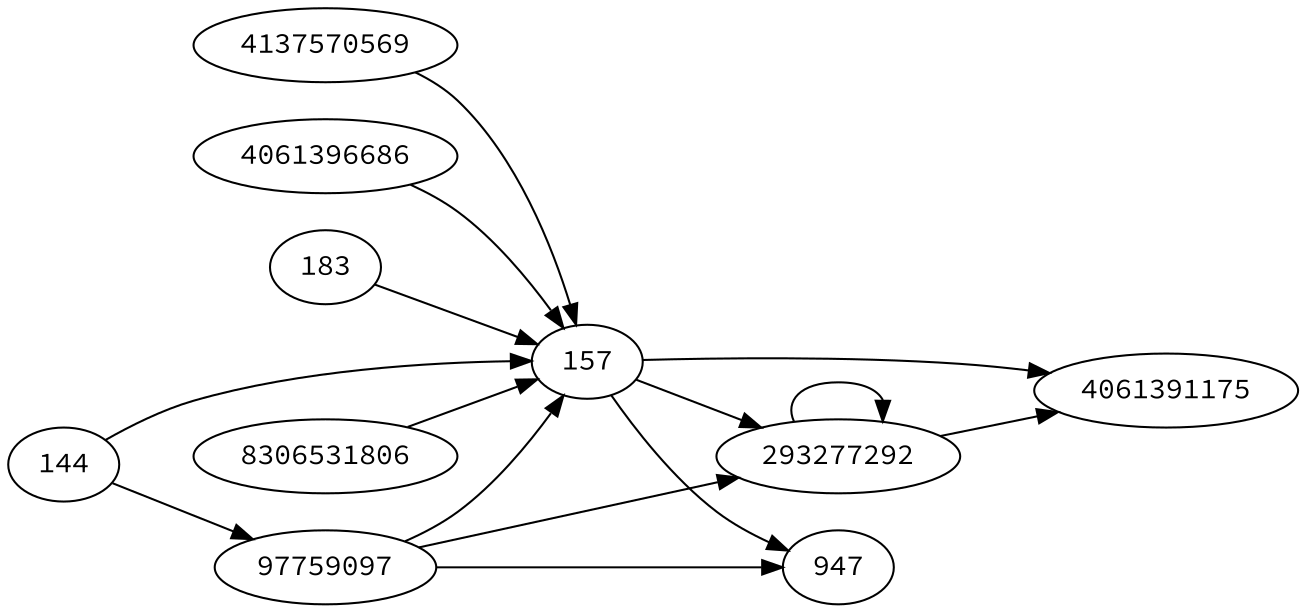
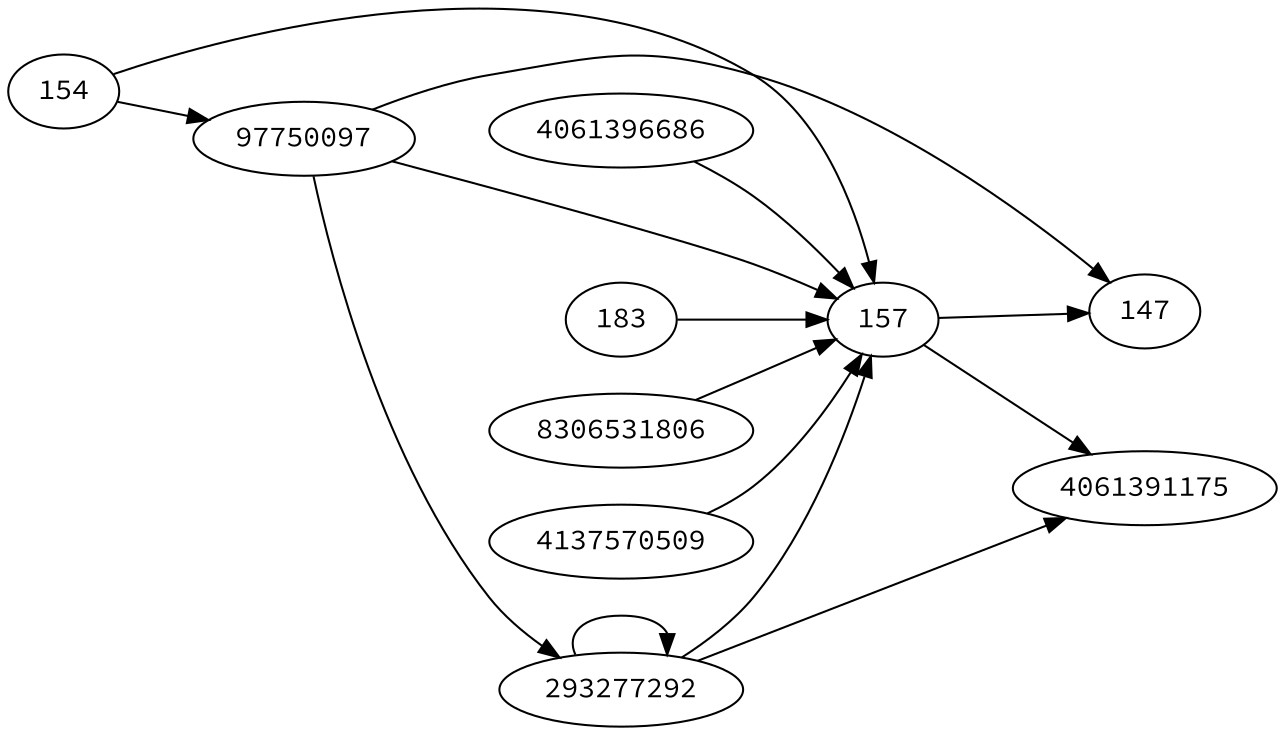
(325, 45) -> (621, 542)
(689, 400) -> (797, 533)
(64, 465) -> (64, 91)
(325, 567) -> (304, 139)
(838, 567) -> (1145, 311)
